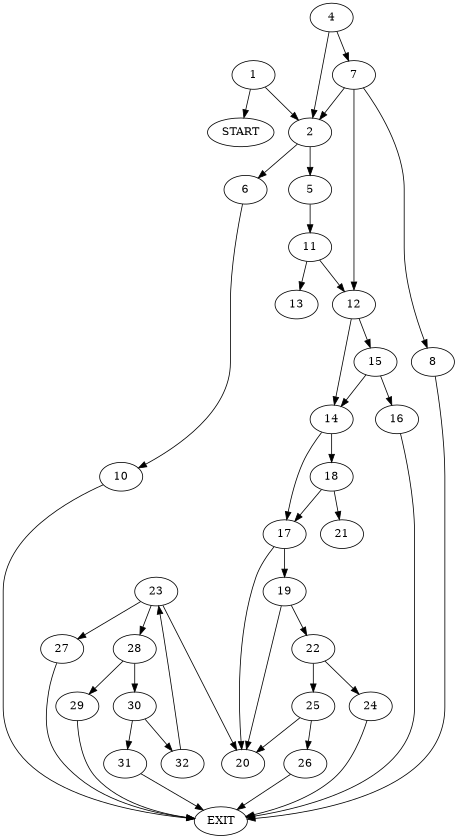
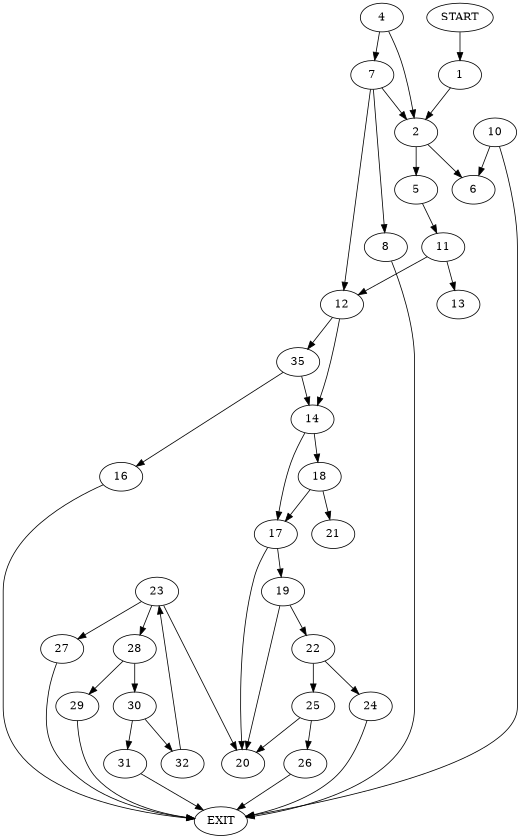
(248, 100) -> (460, 42)
(230, 352) -> (486, 157)
(375, 362) -> (298, 362)
